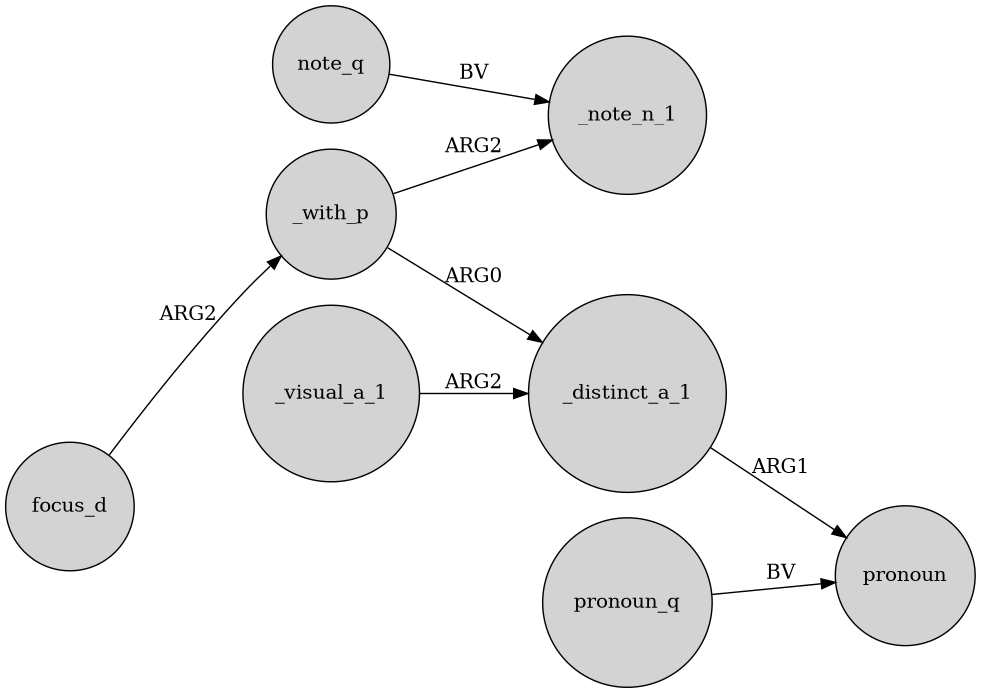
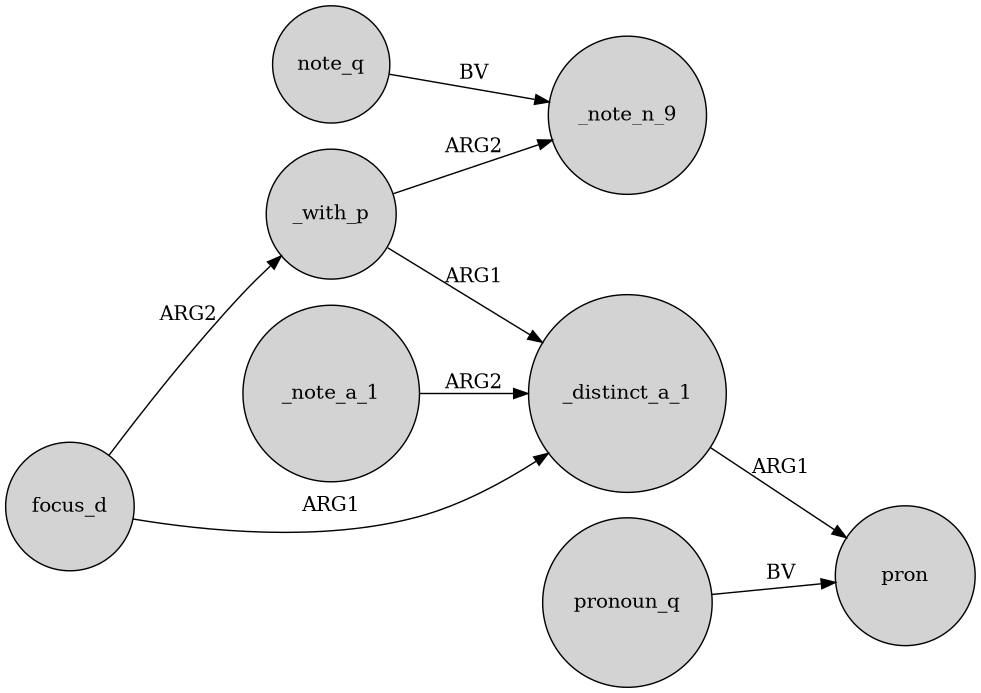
(627, 115) -> (627, 115)
(474, 277) -> (474, 277)
(331, 394) -> (331, 394)
none -> (341, 530)
(905, 576) -> (905, 576)
